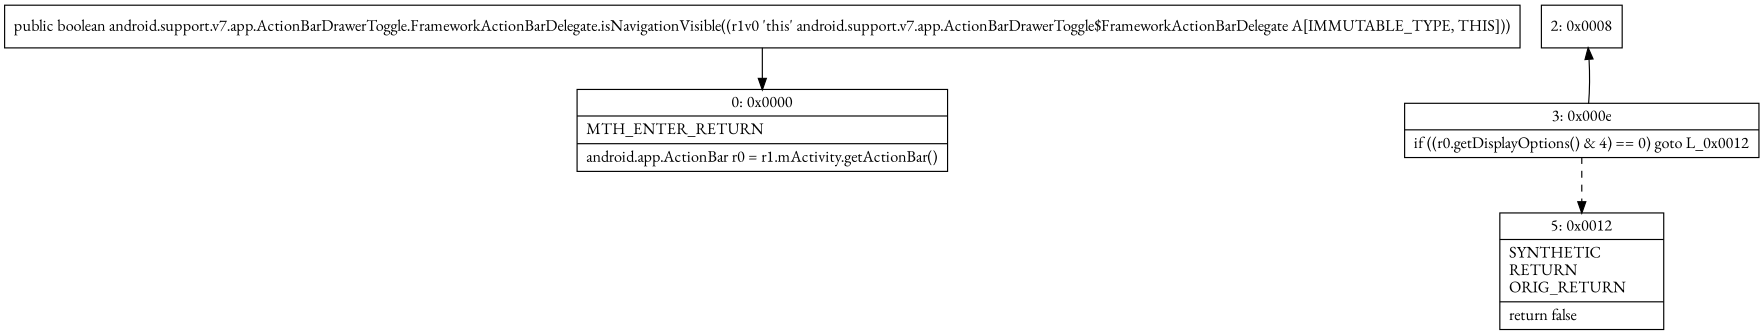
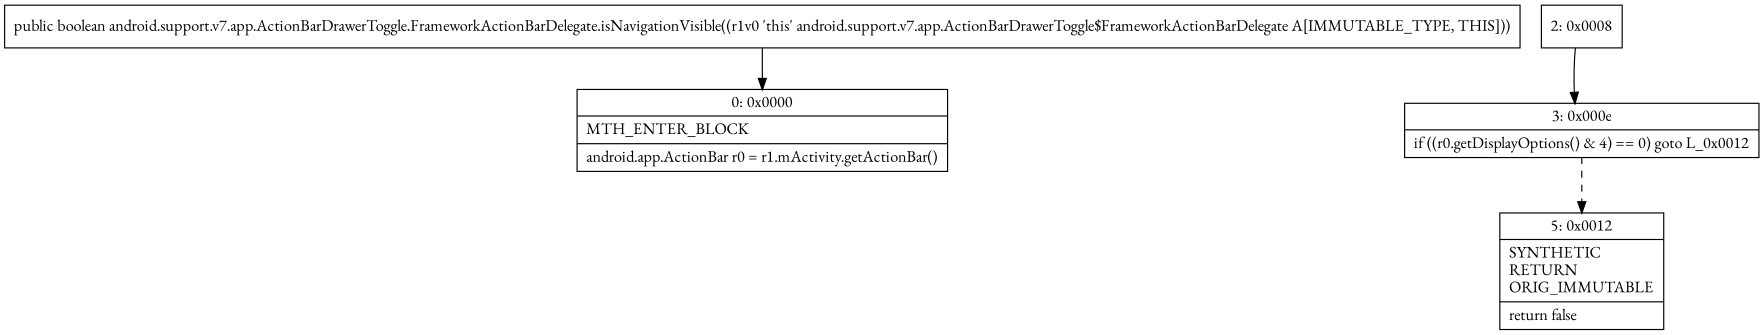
(1590, 82) -> (1574, 70)
(675, 129) -> (668, 129)
(1568, 287) -> (1582, 287)
